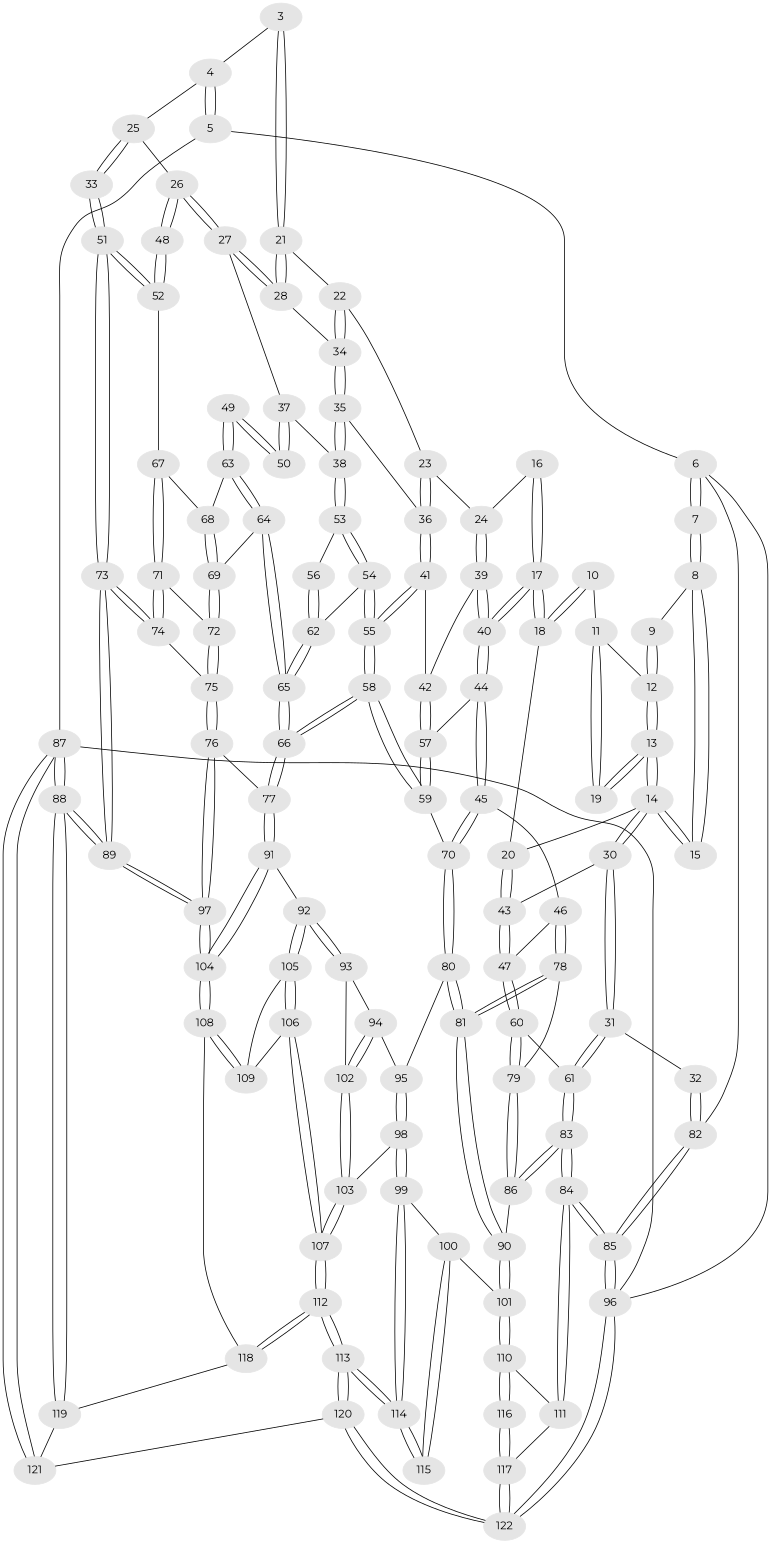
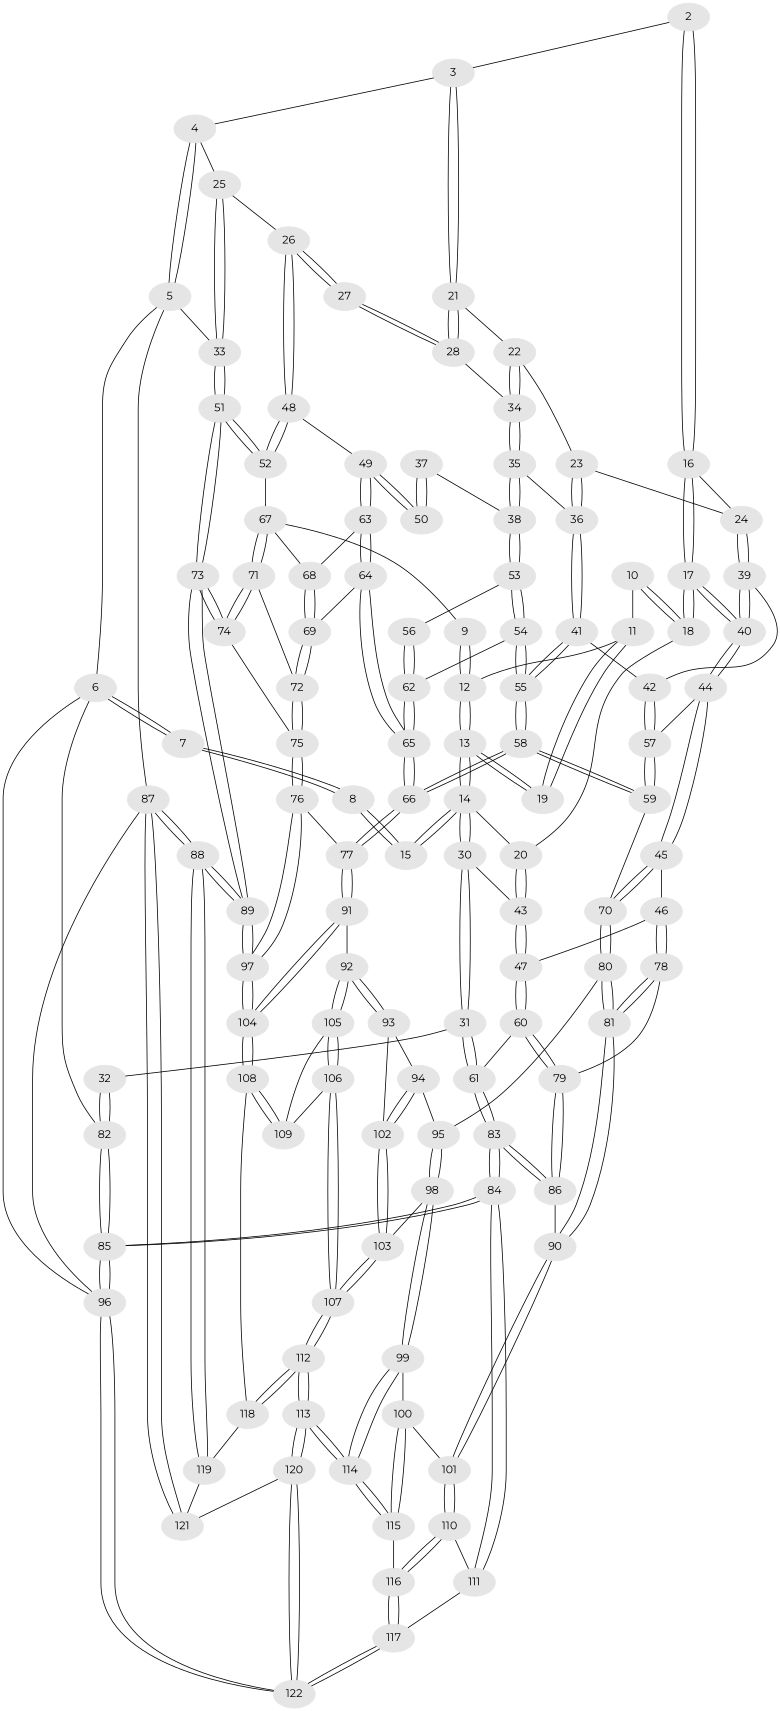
none -> (689, 17)
none -> (195, 325)
(255, 325) -> none
none -> (327, 436)
(674, 604) -> (380, 555)
none -> (394, 1554)
